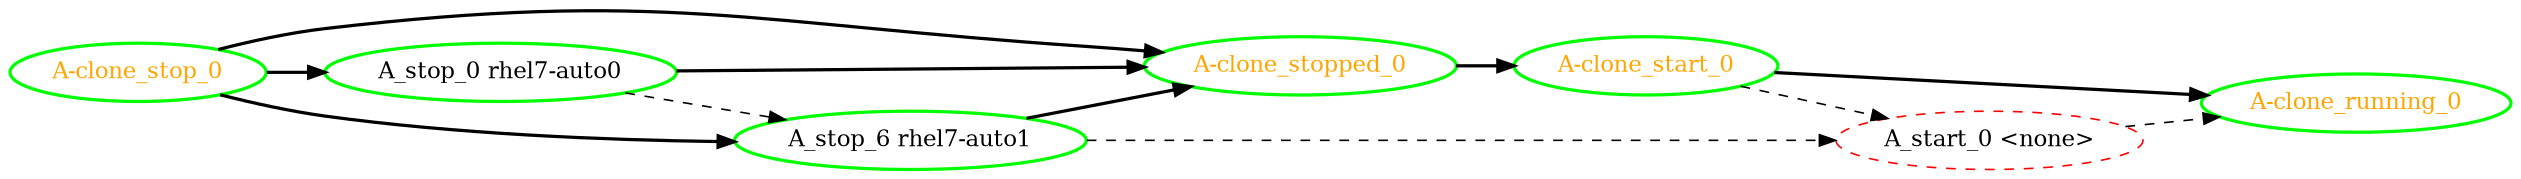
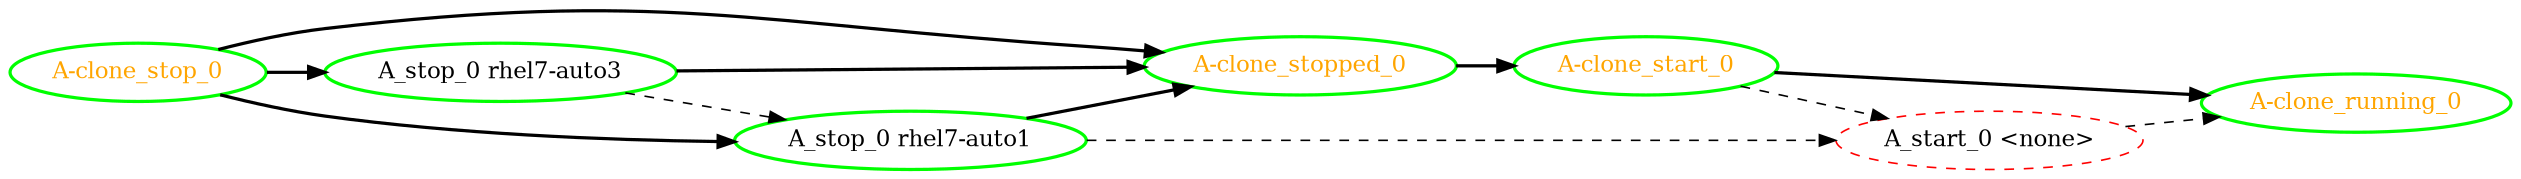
(501, 72) -> (501, 72)
(910, 140) -> (910, 140)
